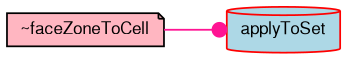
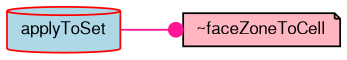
(188, 30) -> (145, 30)
